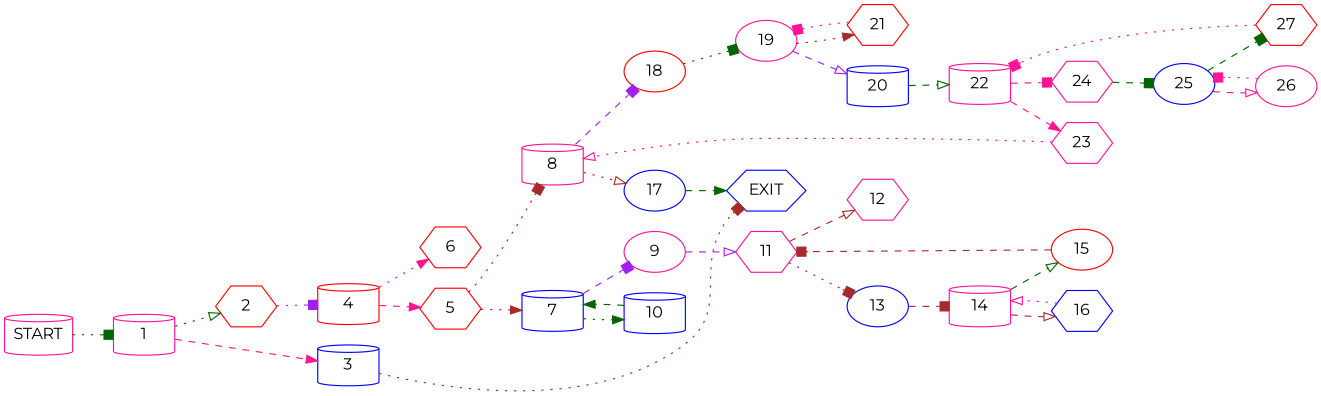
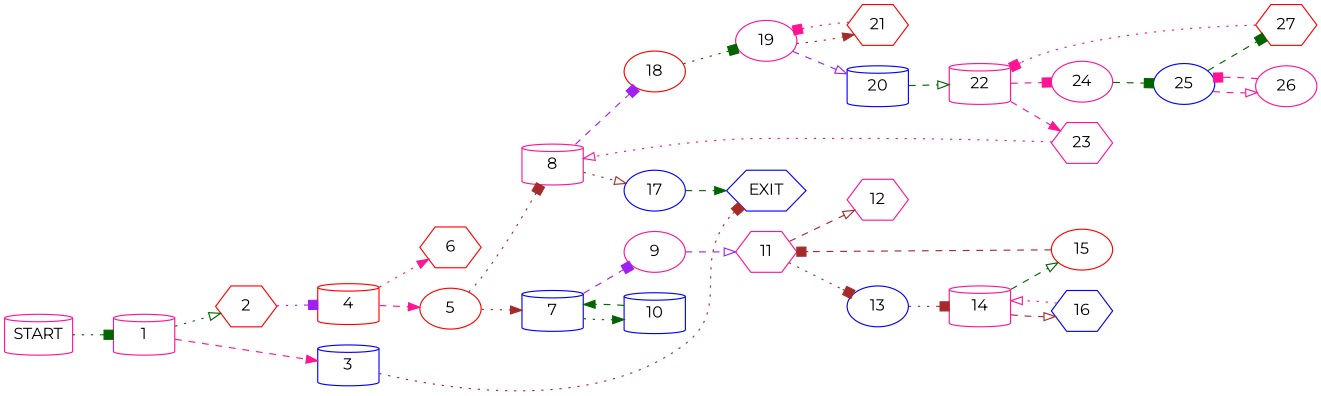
(1241, 78) -> (1241, 78)
(1082, 82) -> (1082, 82)
(923, 306) -> (923, 306)
(450, 309) -> (450, 309)
